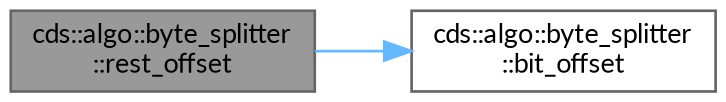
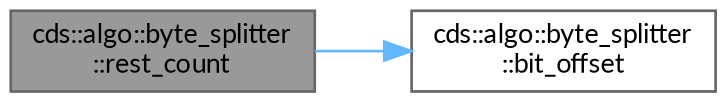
(163, 51) -> (163, 51)
